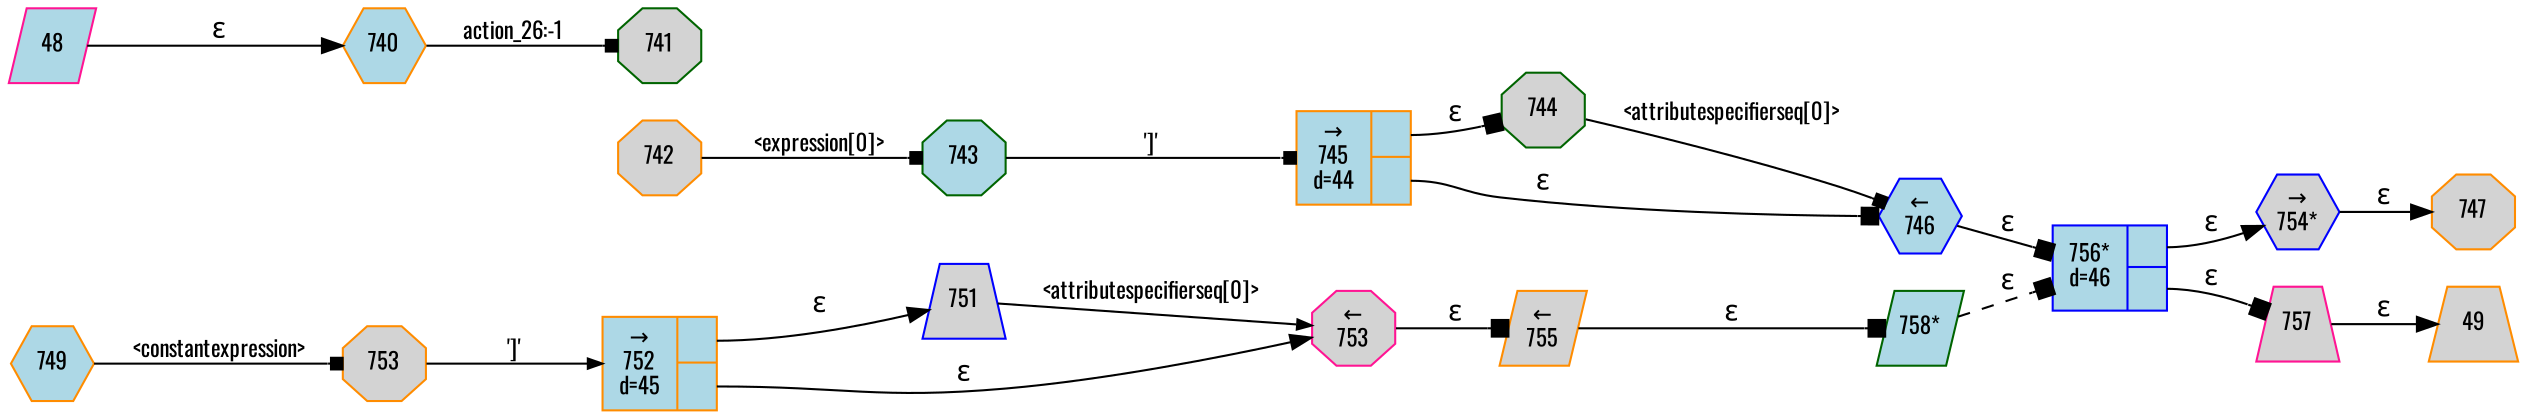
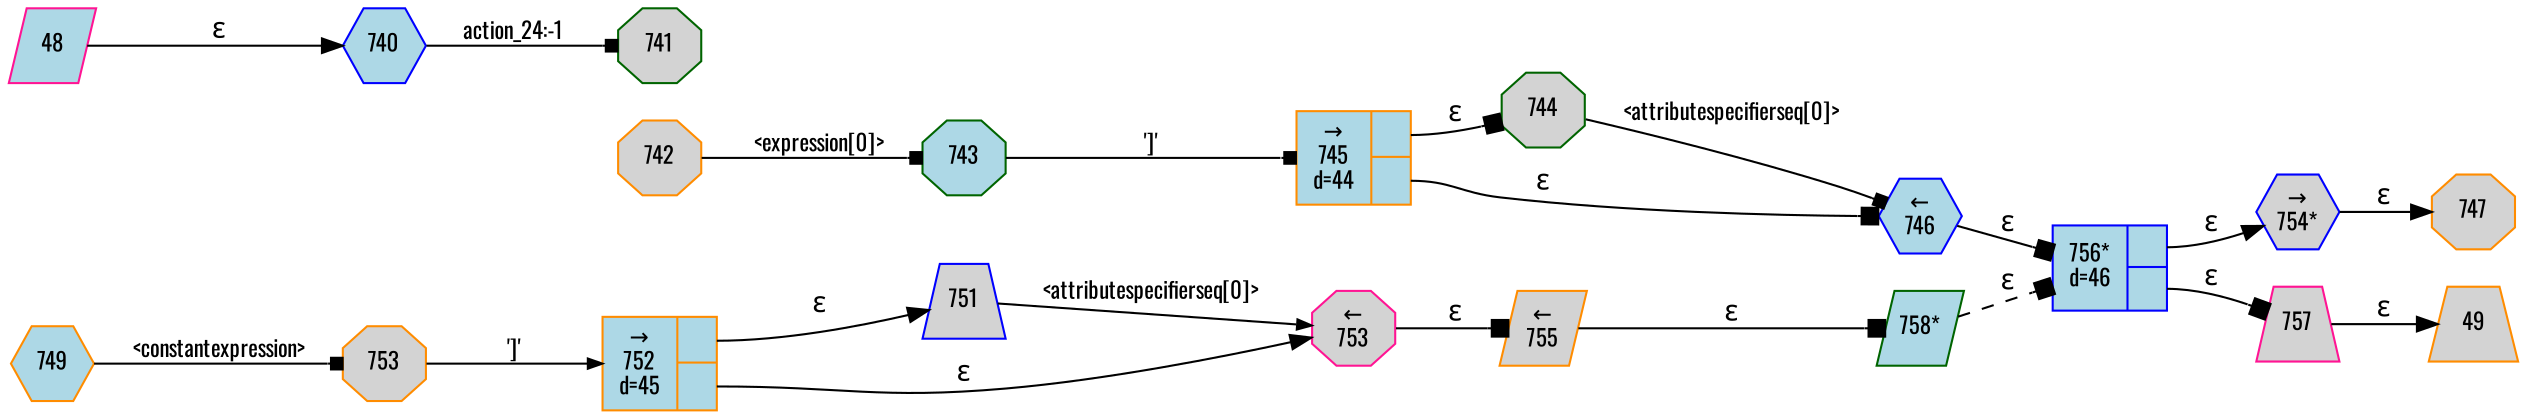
(514, 33) -> (514, 33)
(384, 46) -> (384, 46)
